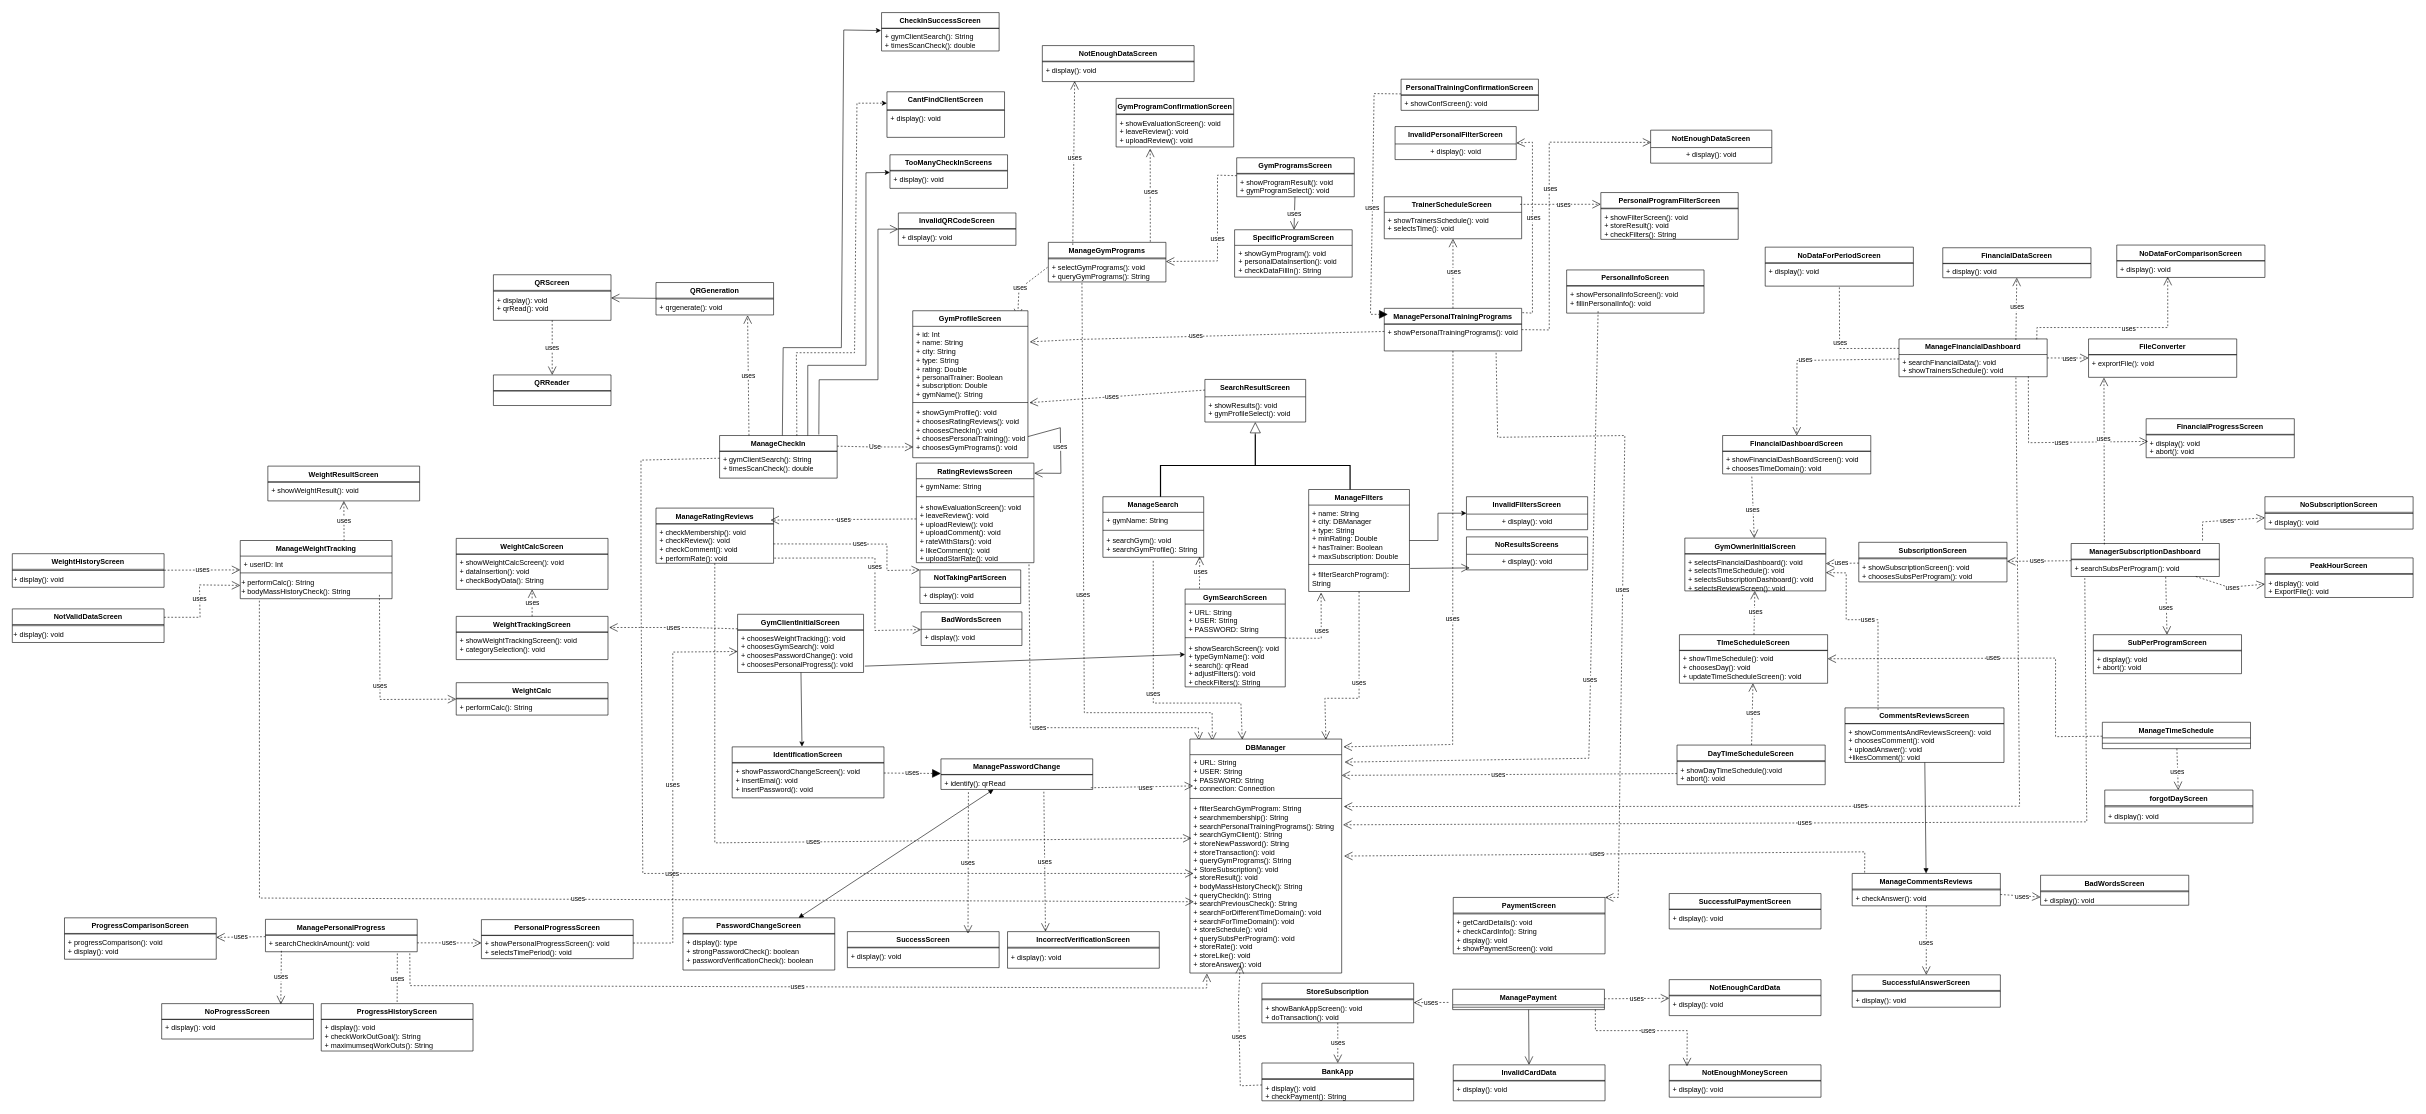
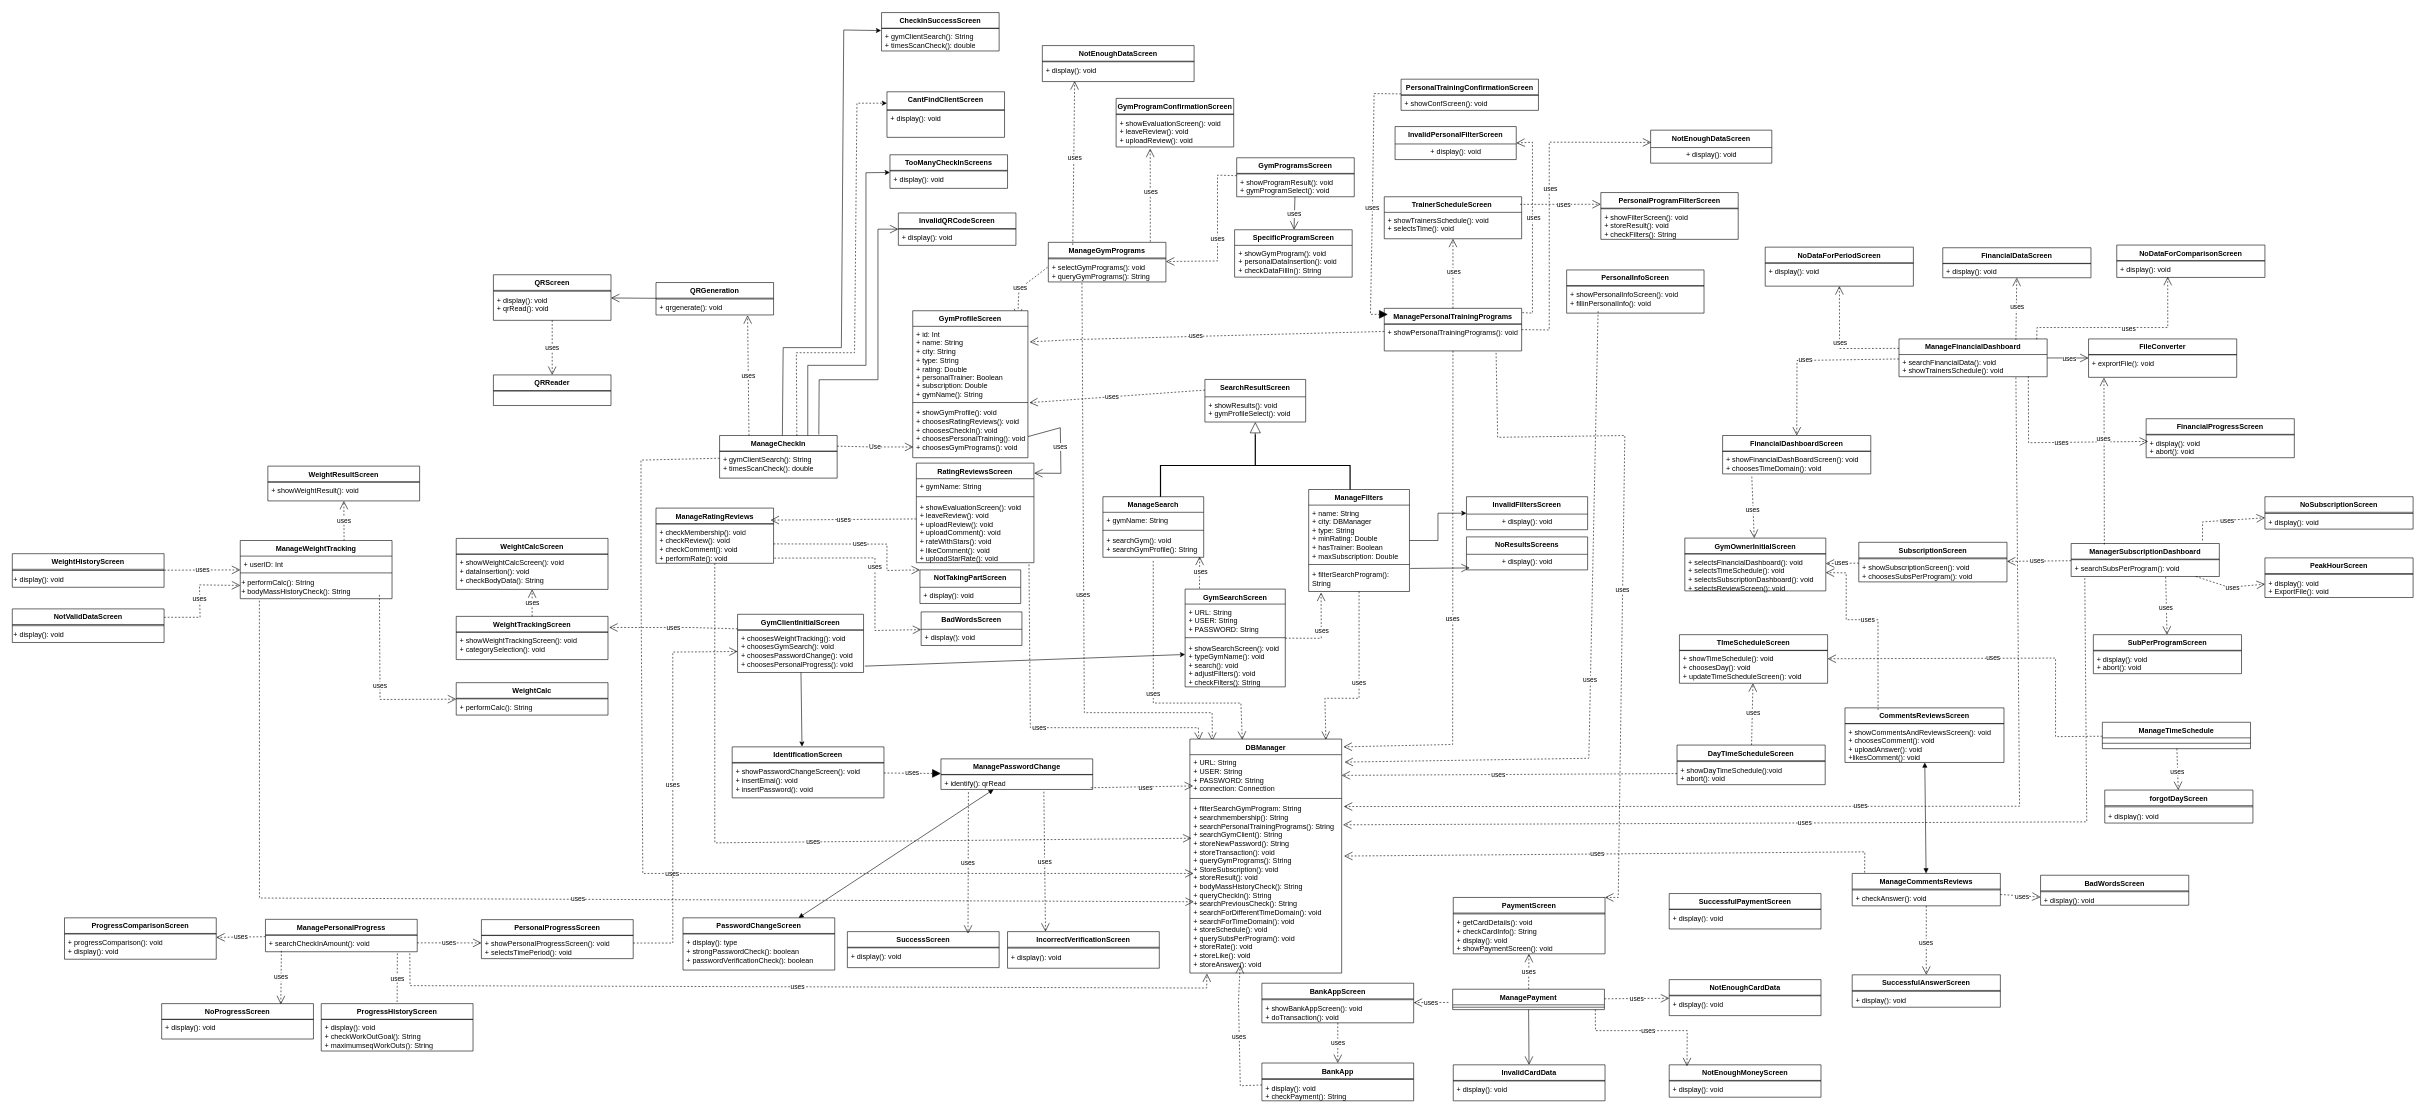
(1840, 291) -> (1840, 291)
(2056, 358) -> (2056, 358)
(1755, 610) -> none
(1236, 670) -> (1236, 670)
(1925, 767) -> (1925, 768)
none -> (1529, 972)
(1338, 992) -> (1338, 992)
